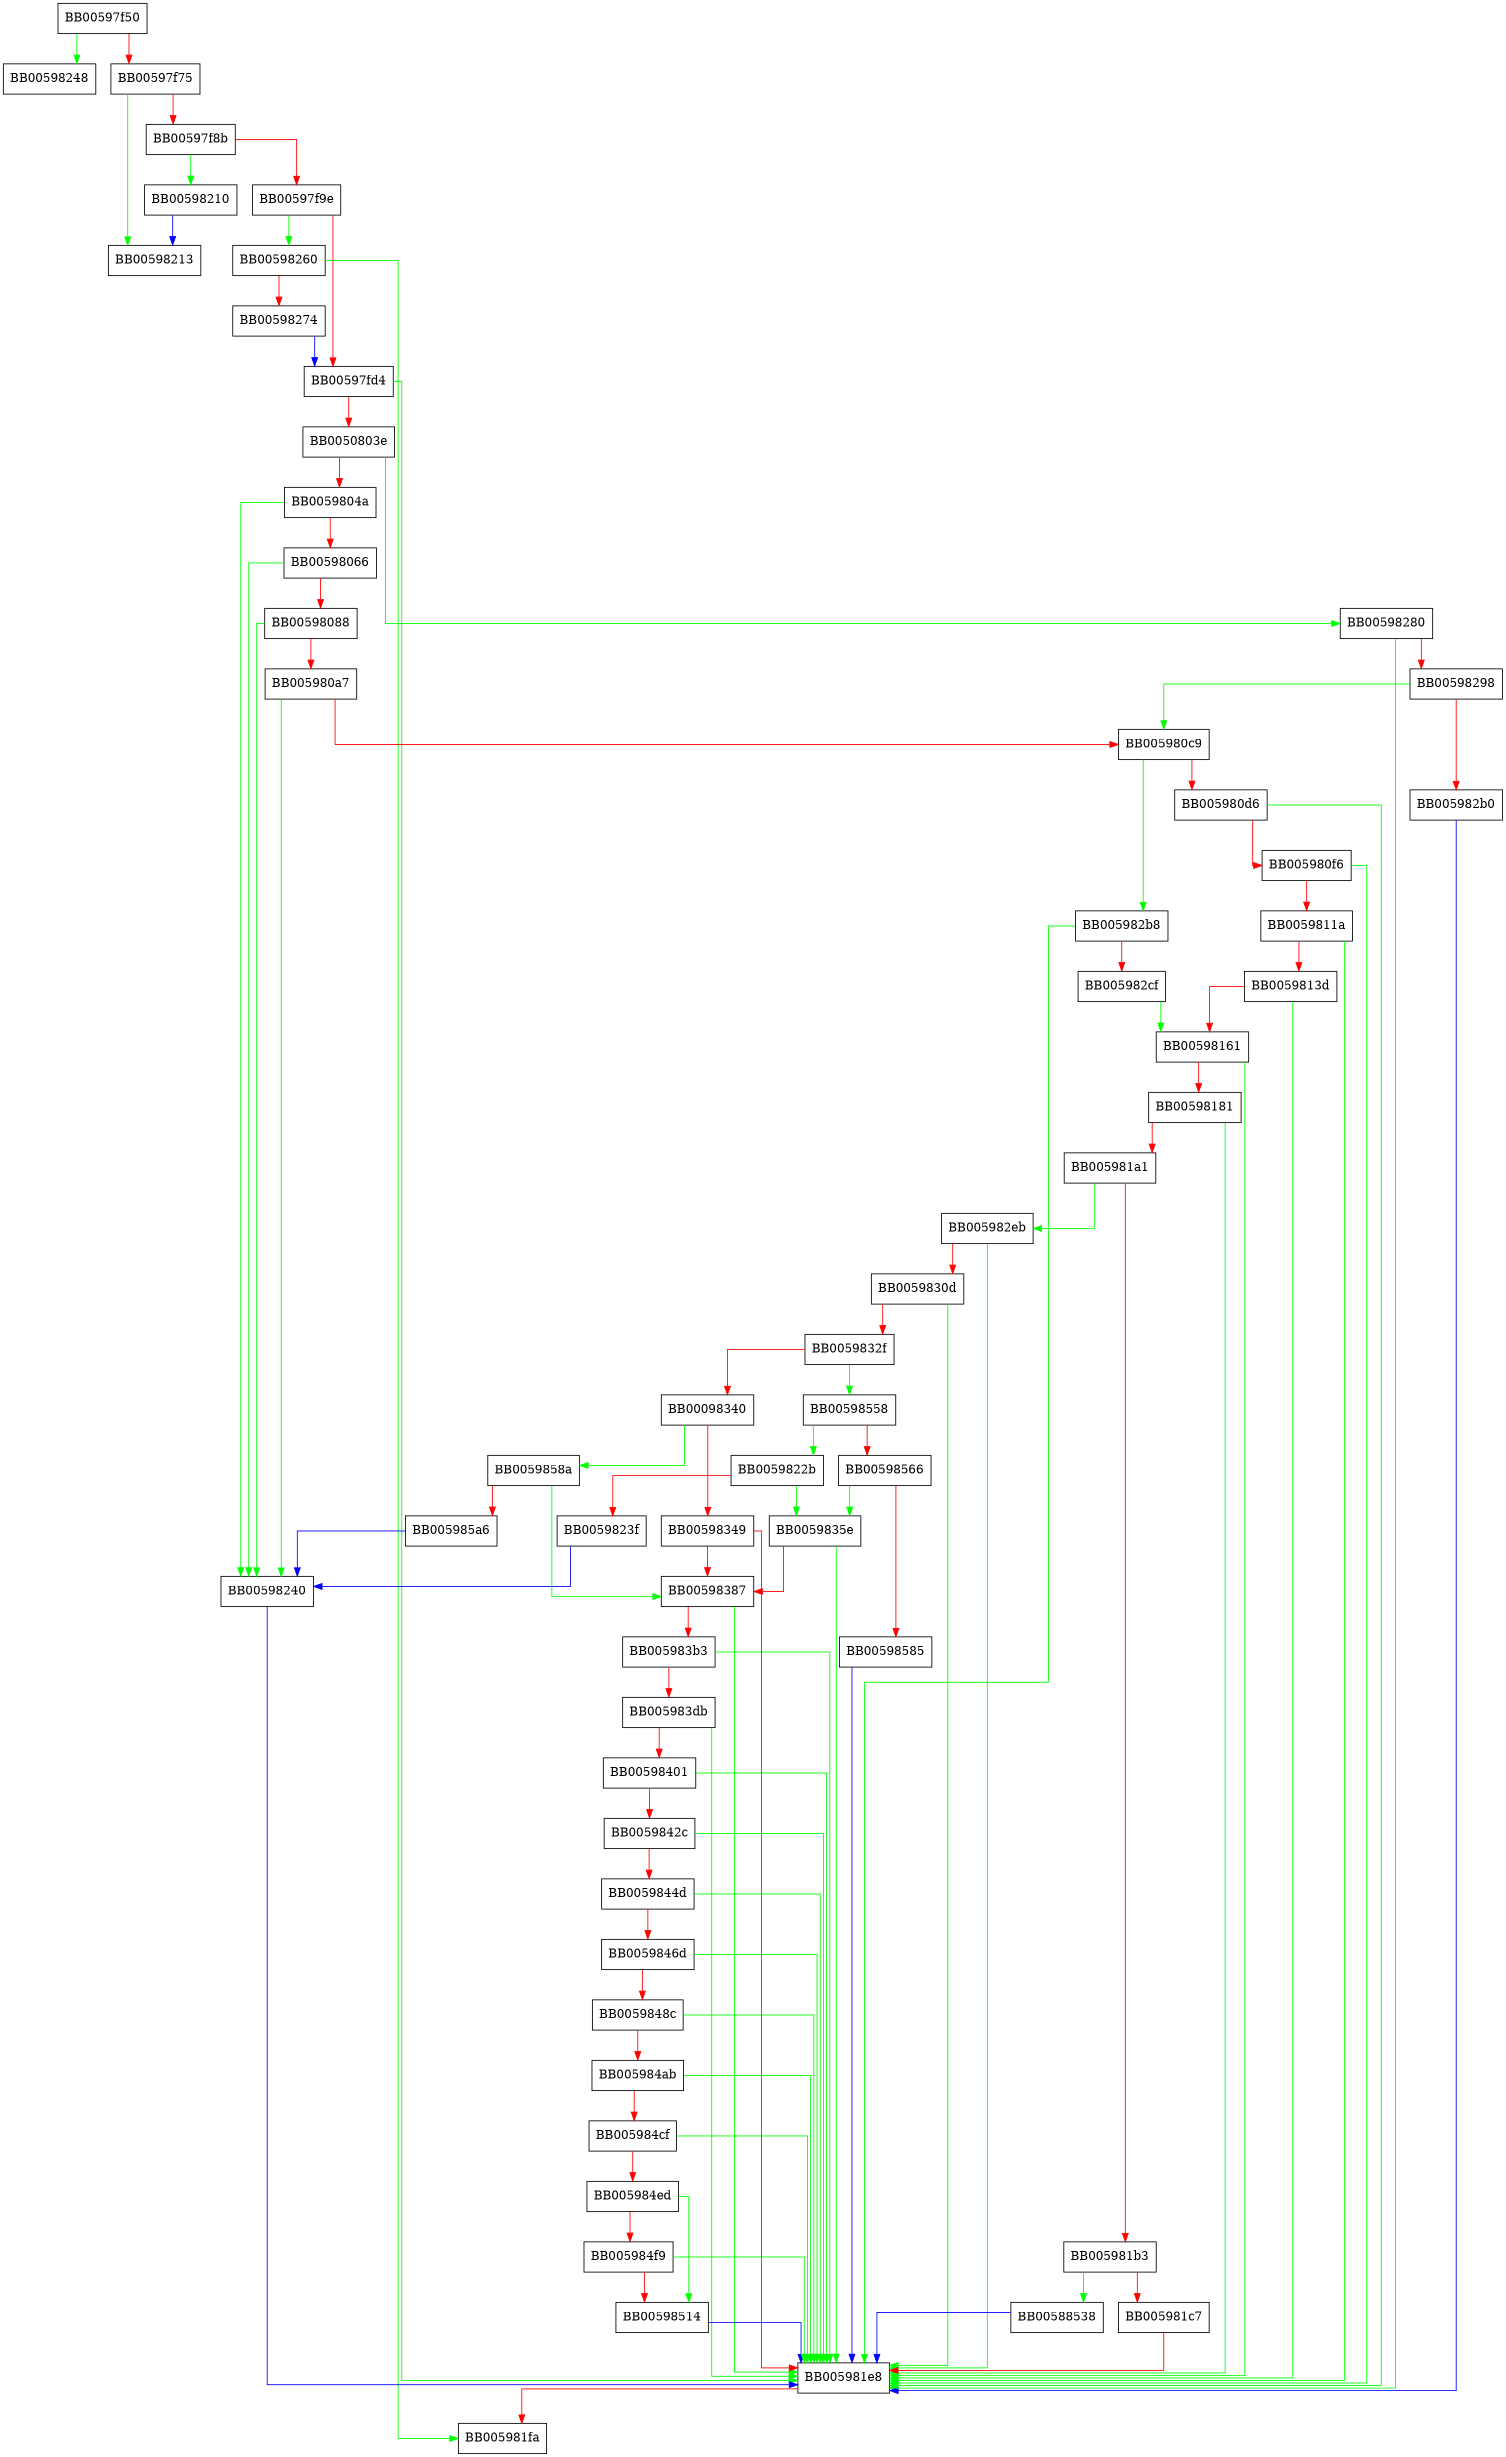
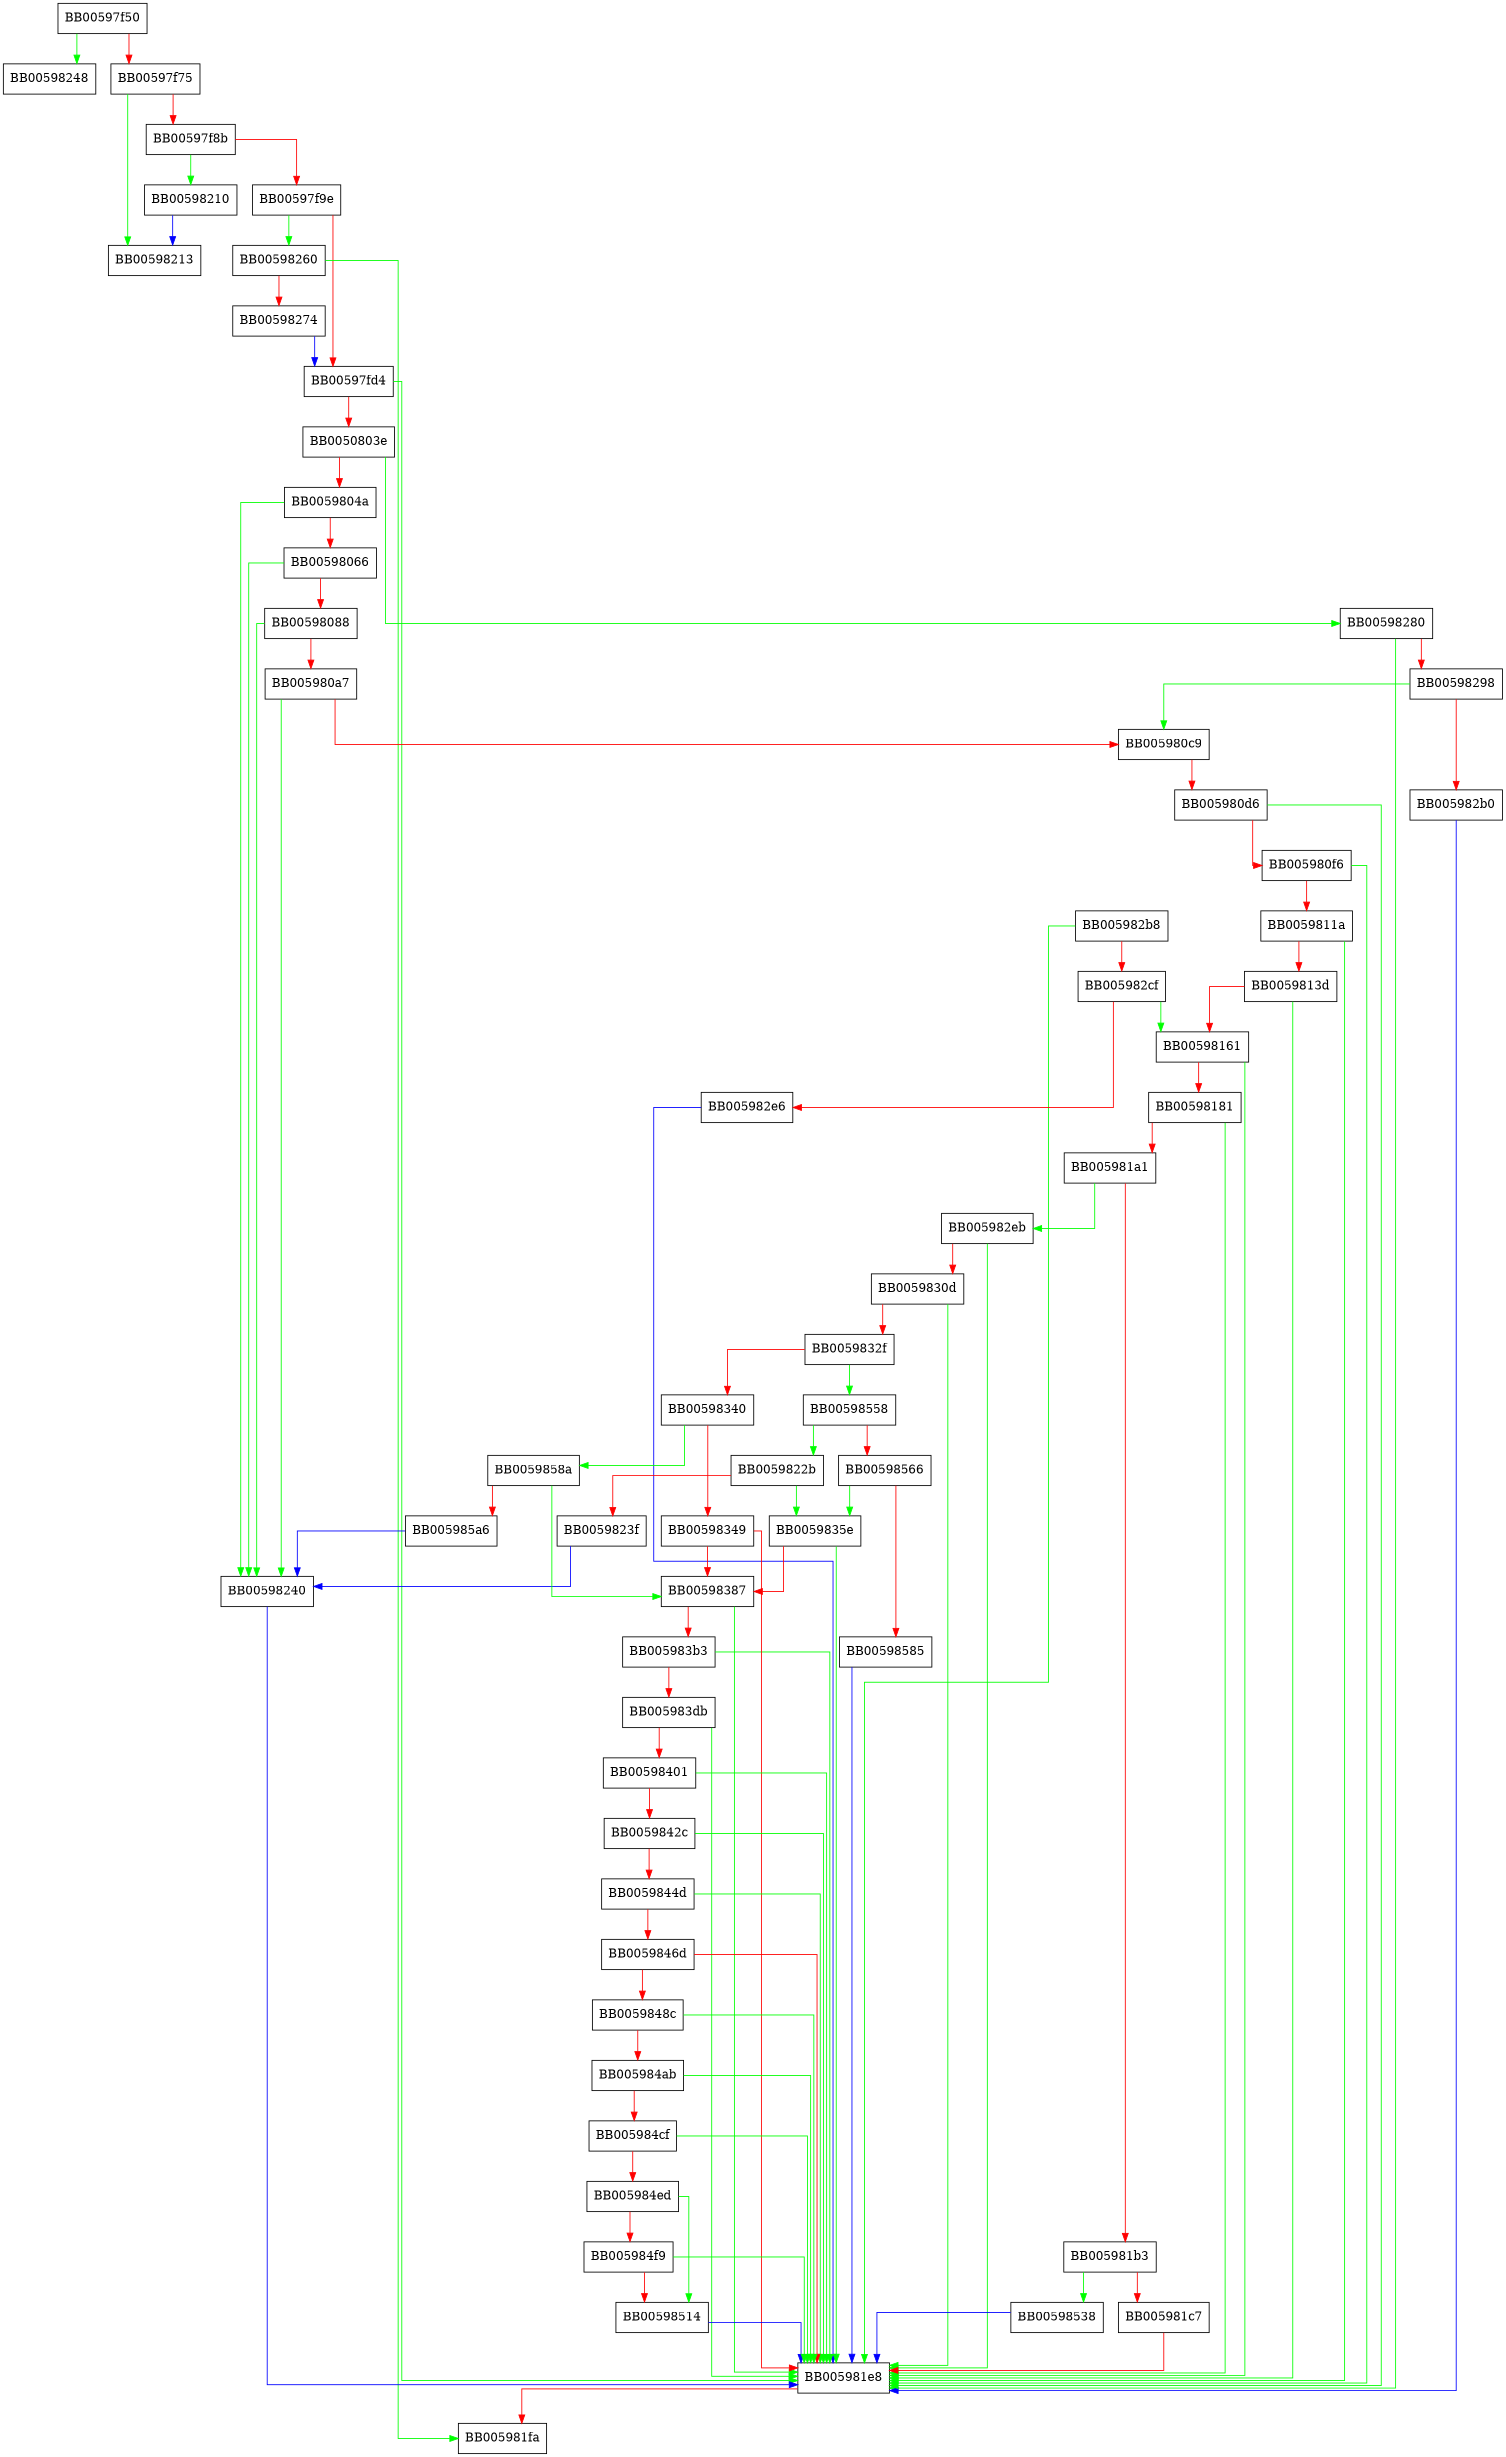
(1143, 831) -> none
none -> (747, 1107)
(708, 1410) -> (708, 1410)
(817, 2093) -> (817, 2093)
(1057, 2317) -> (1057, 2317)
